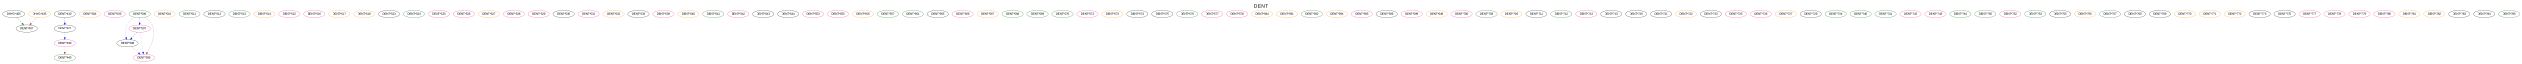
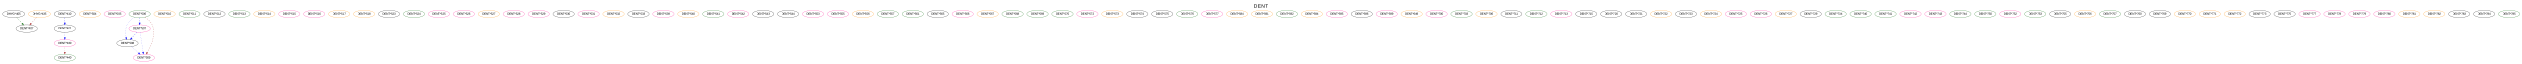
(1237, 14) -> none
none -> (1711, 14)
